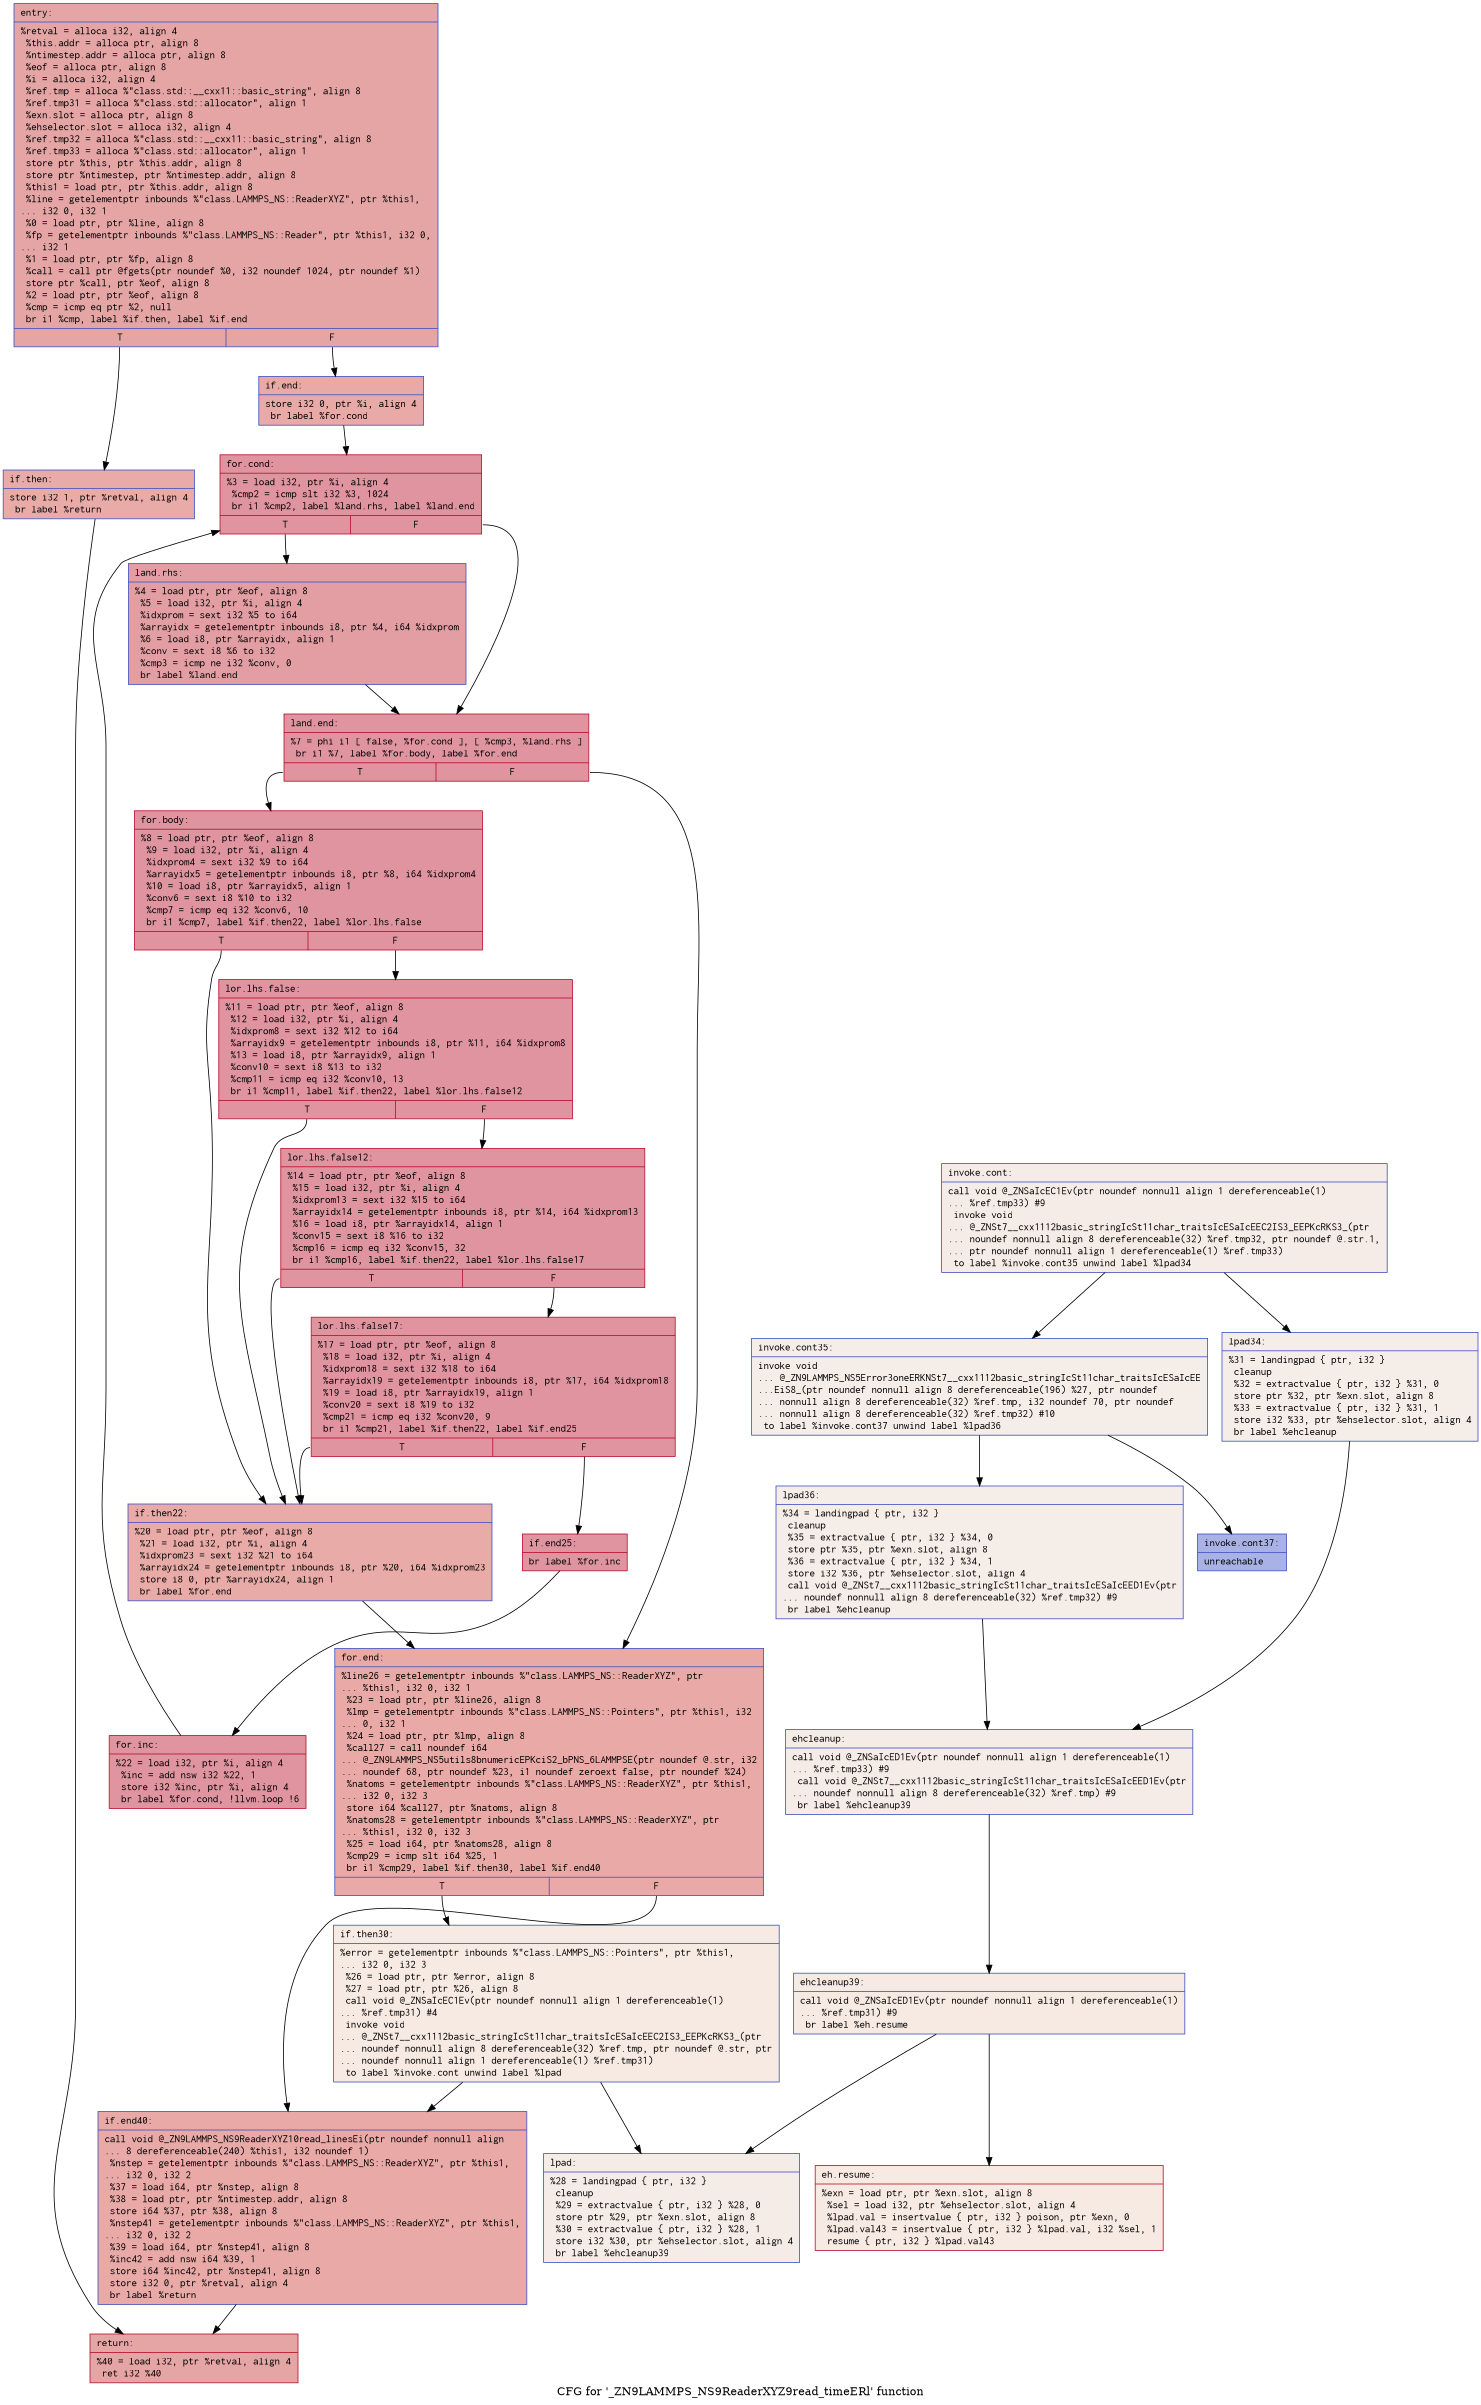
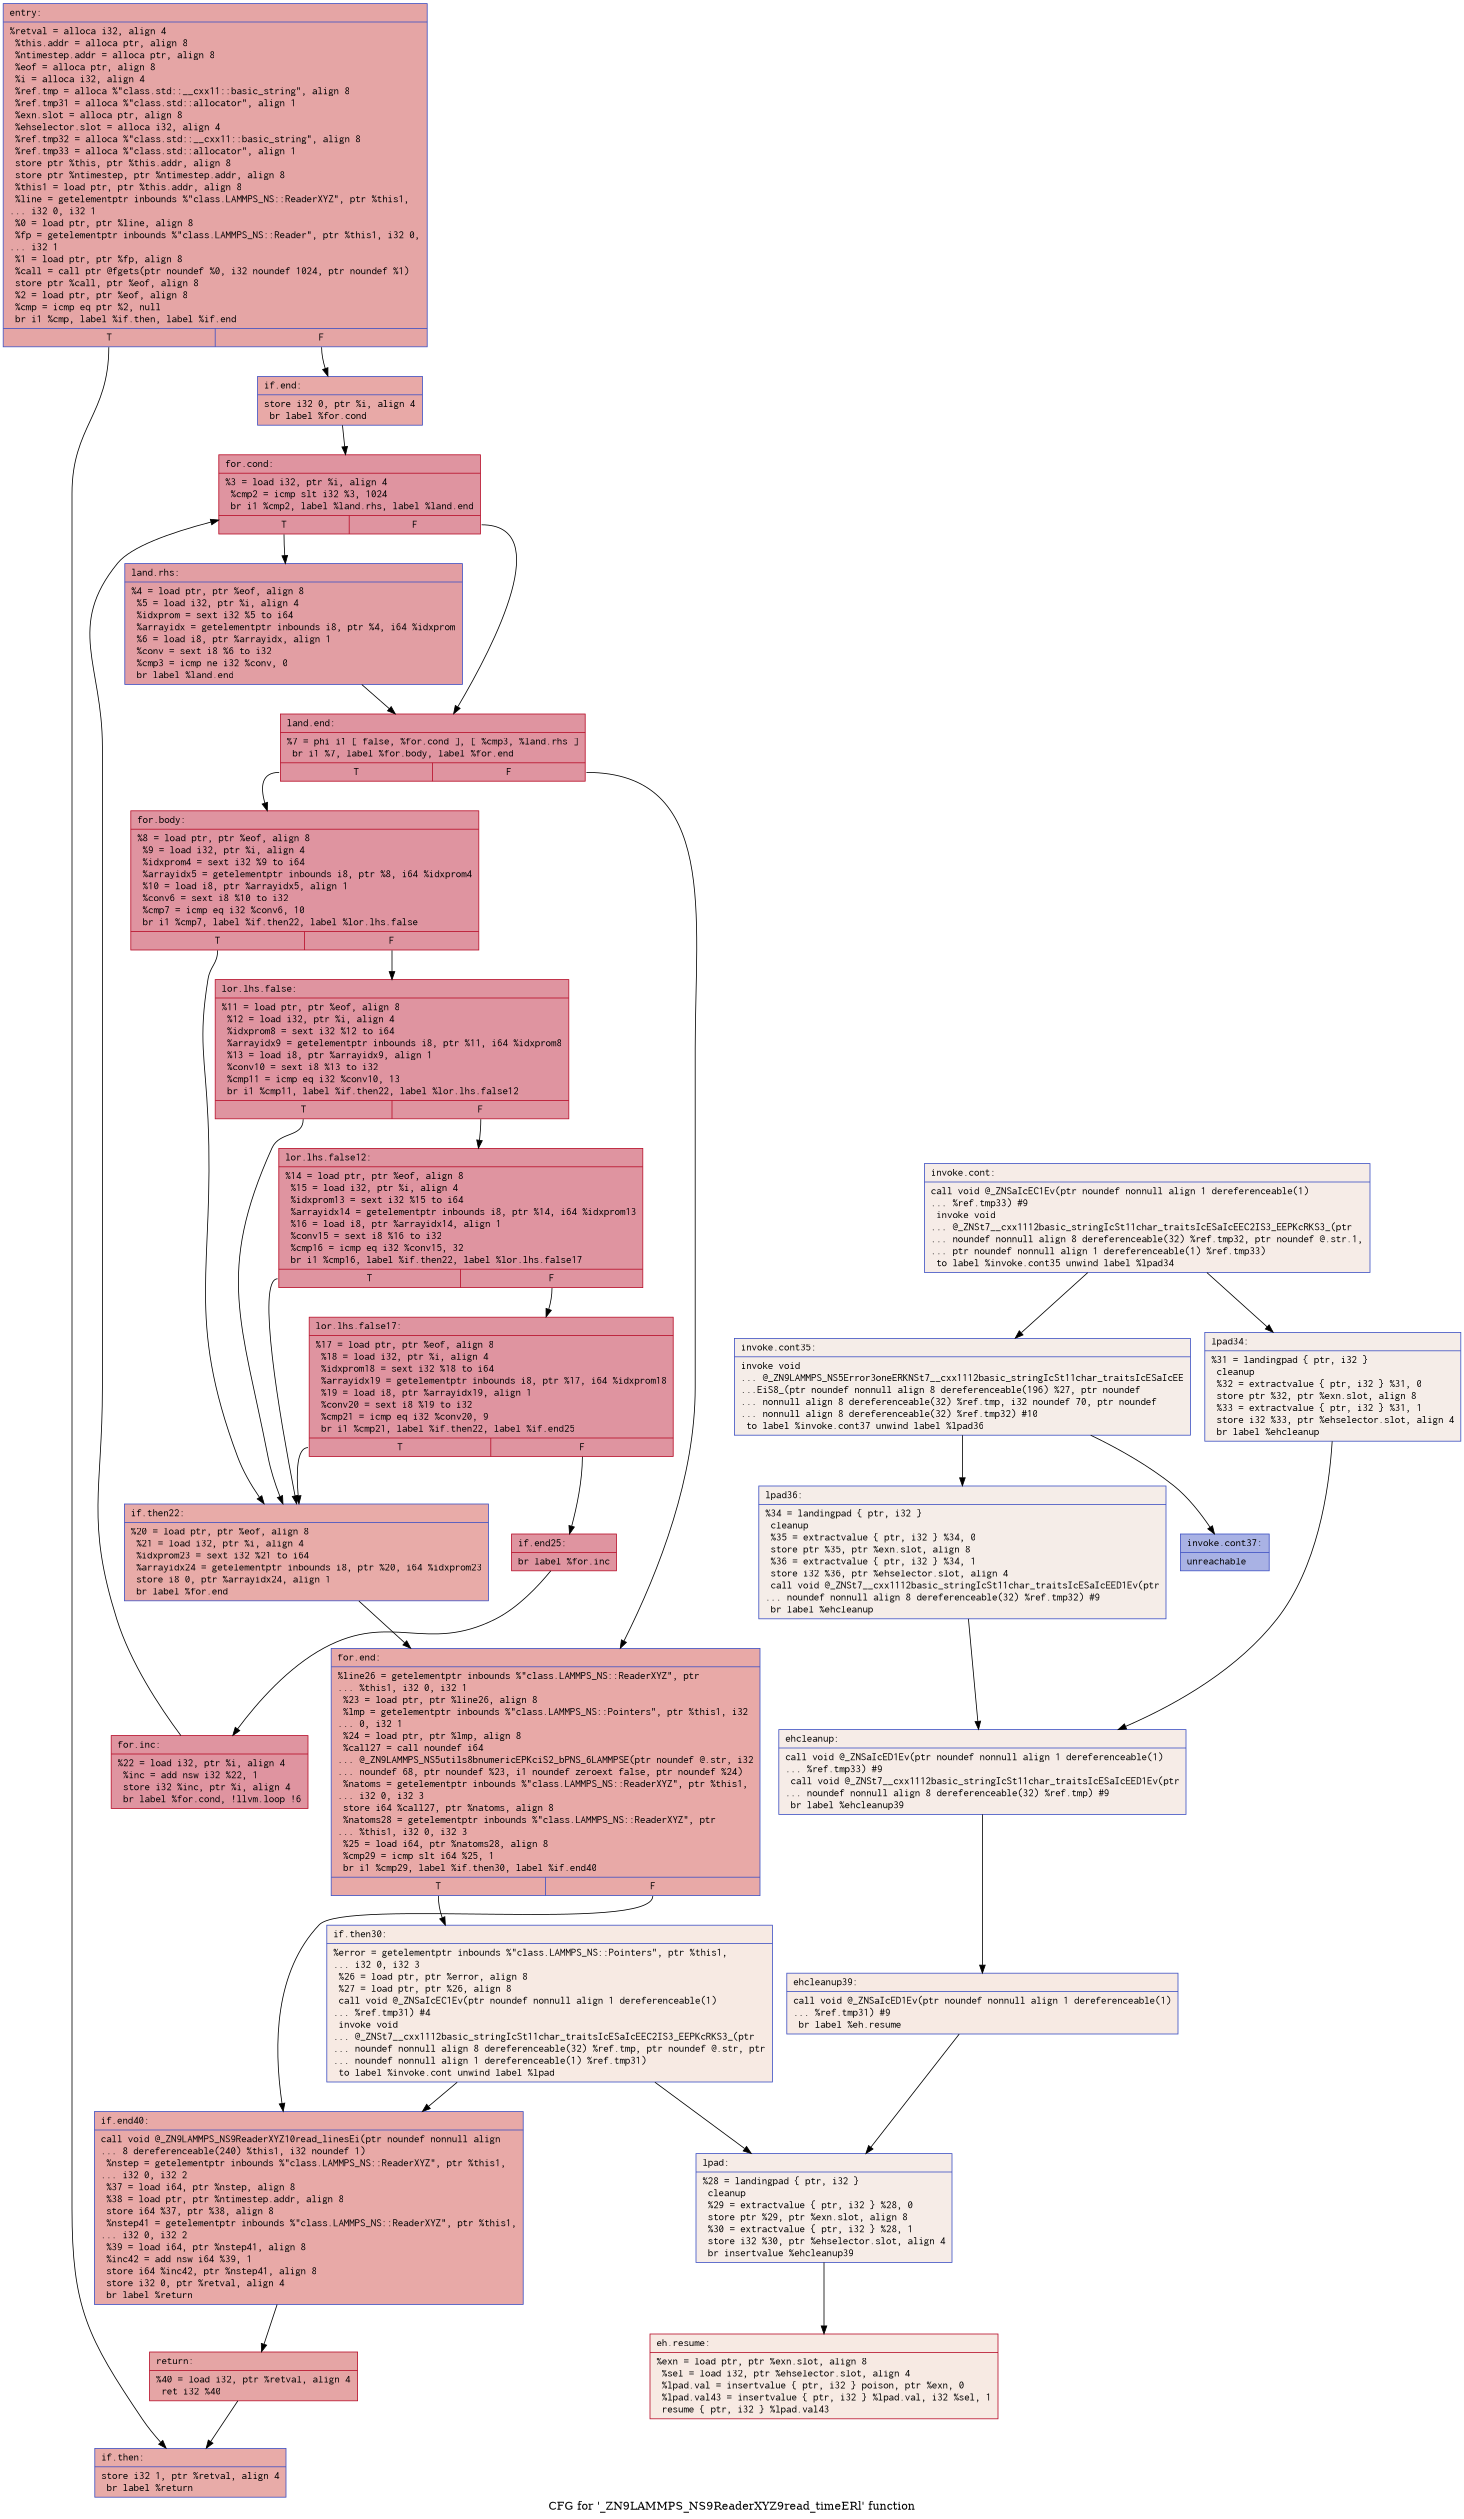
(76, 1434) -> (224, 2421)
(989, 2096) -> (824, 2294)
(610, 2253) -> (778, 2253)
